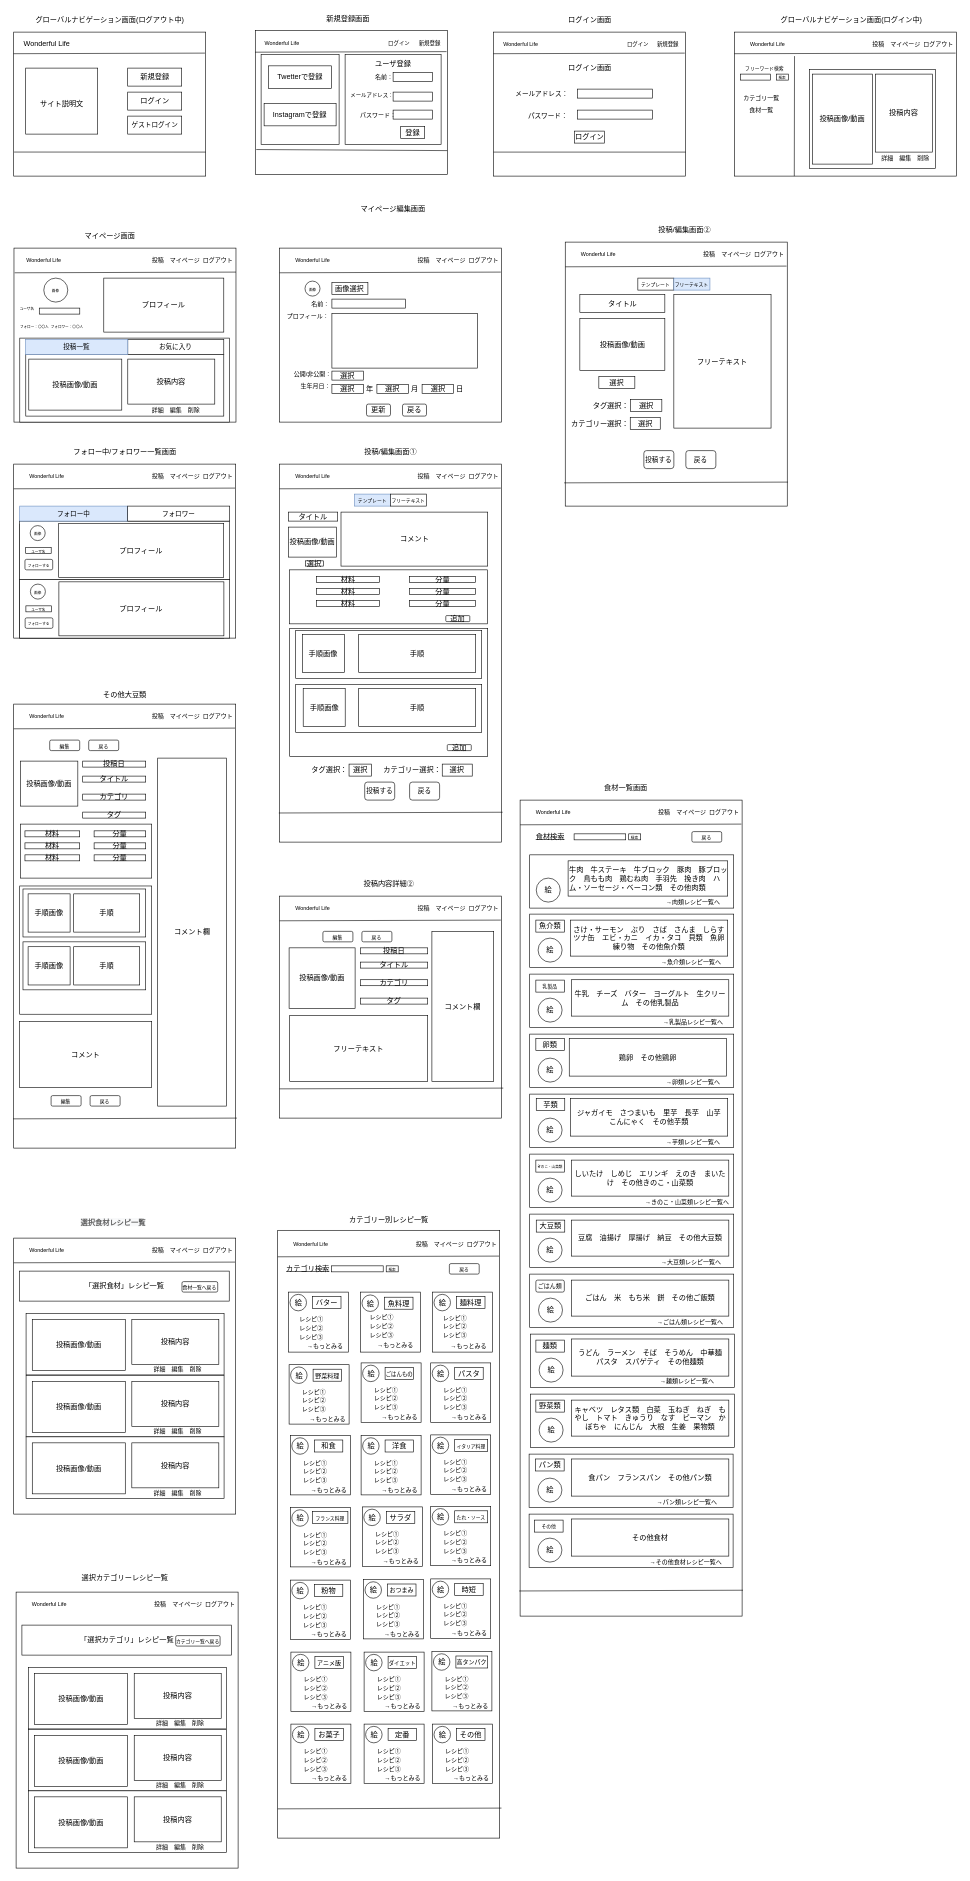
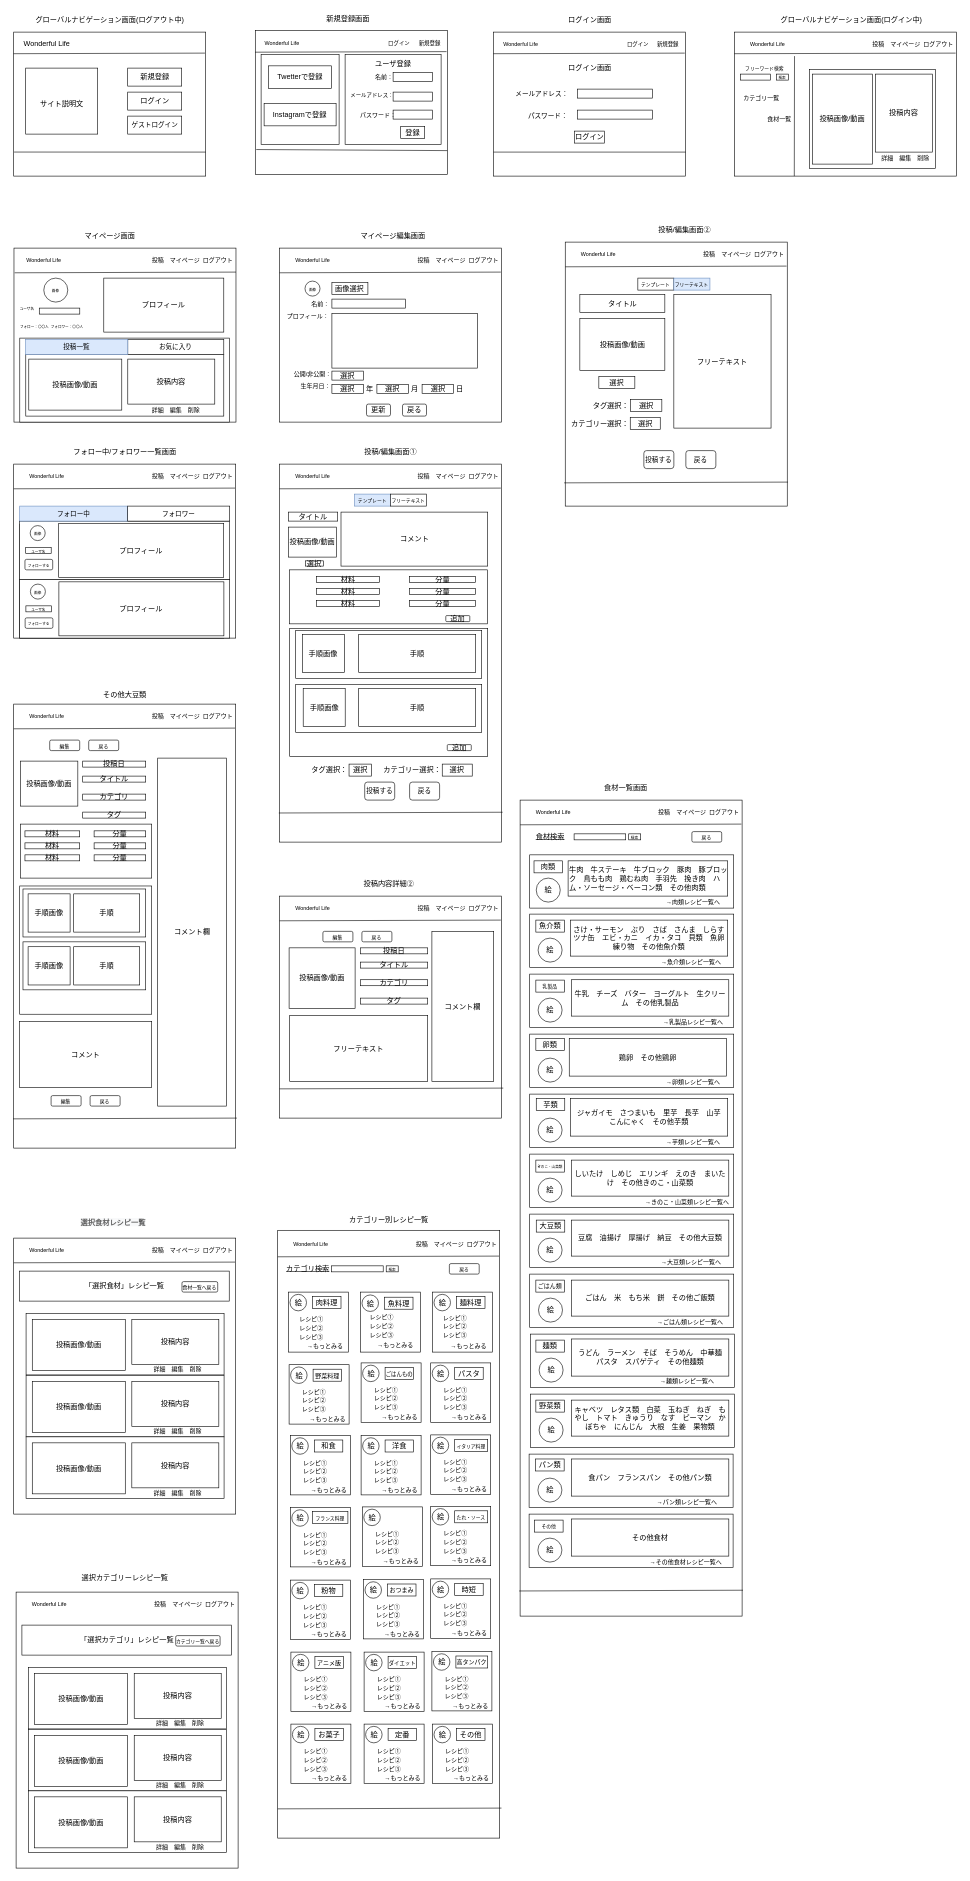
(761, 110) -> (779, 119)
(393, 209) -> (393, 236)
none -> (548, 867)
(550, 1286) -> (550, 1286)
(327, 1303) -> (327, 1303)
(400, 1517) -> none
